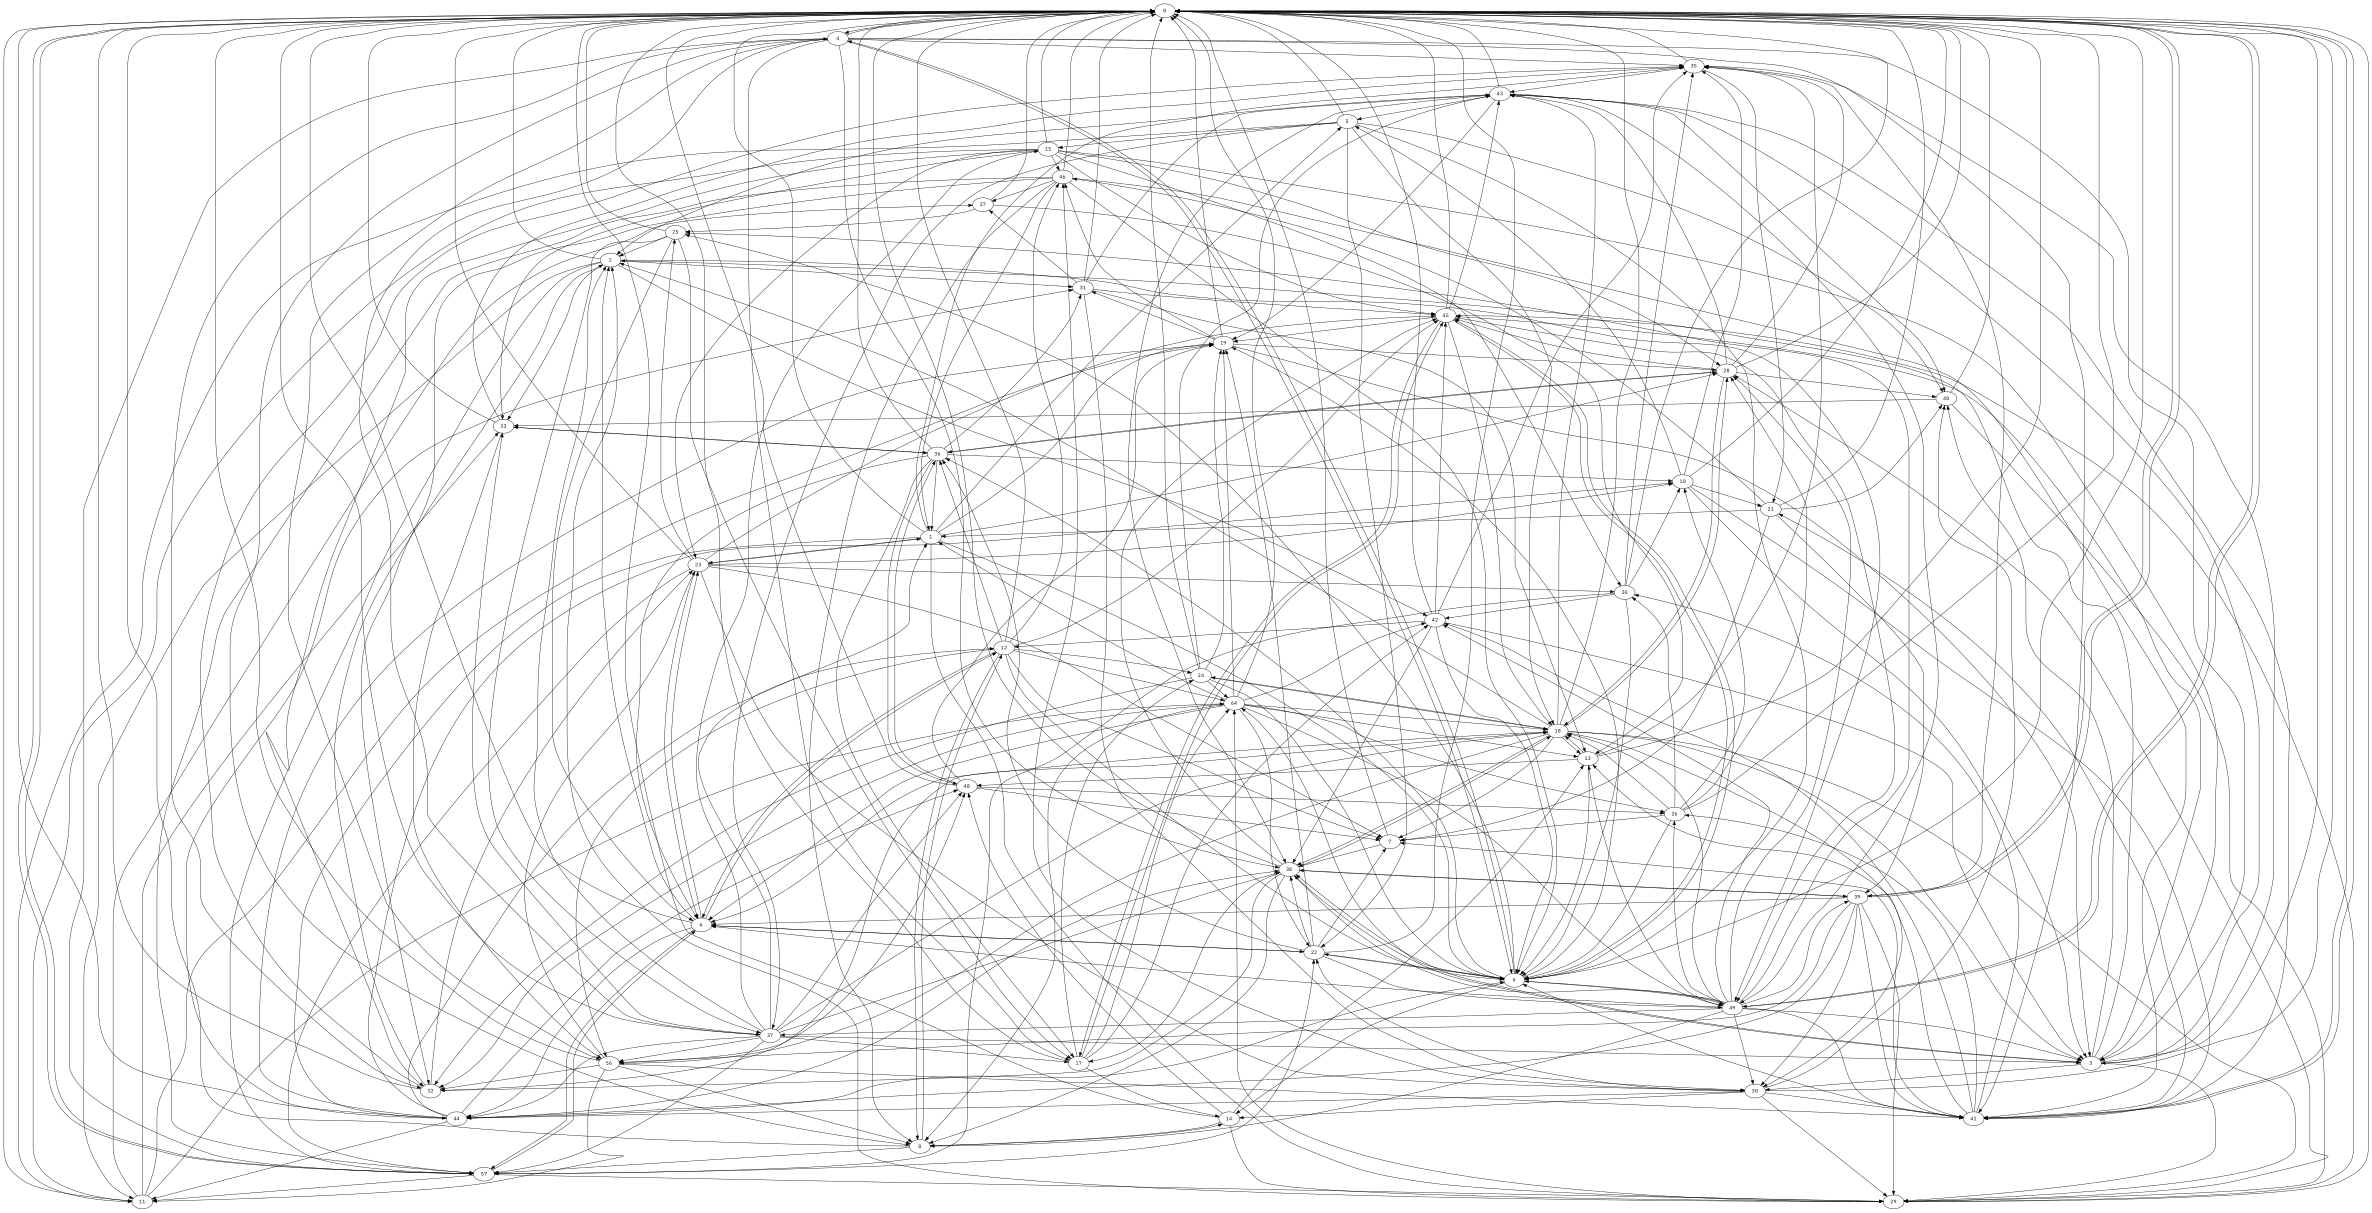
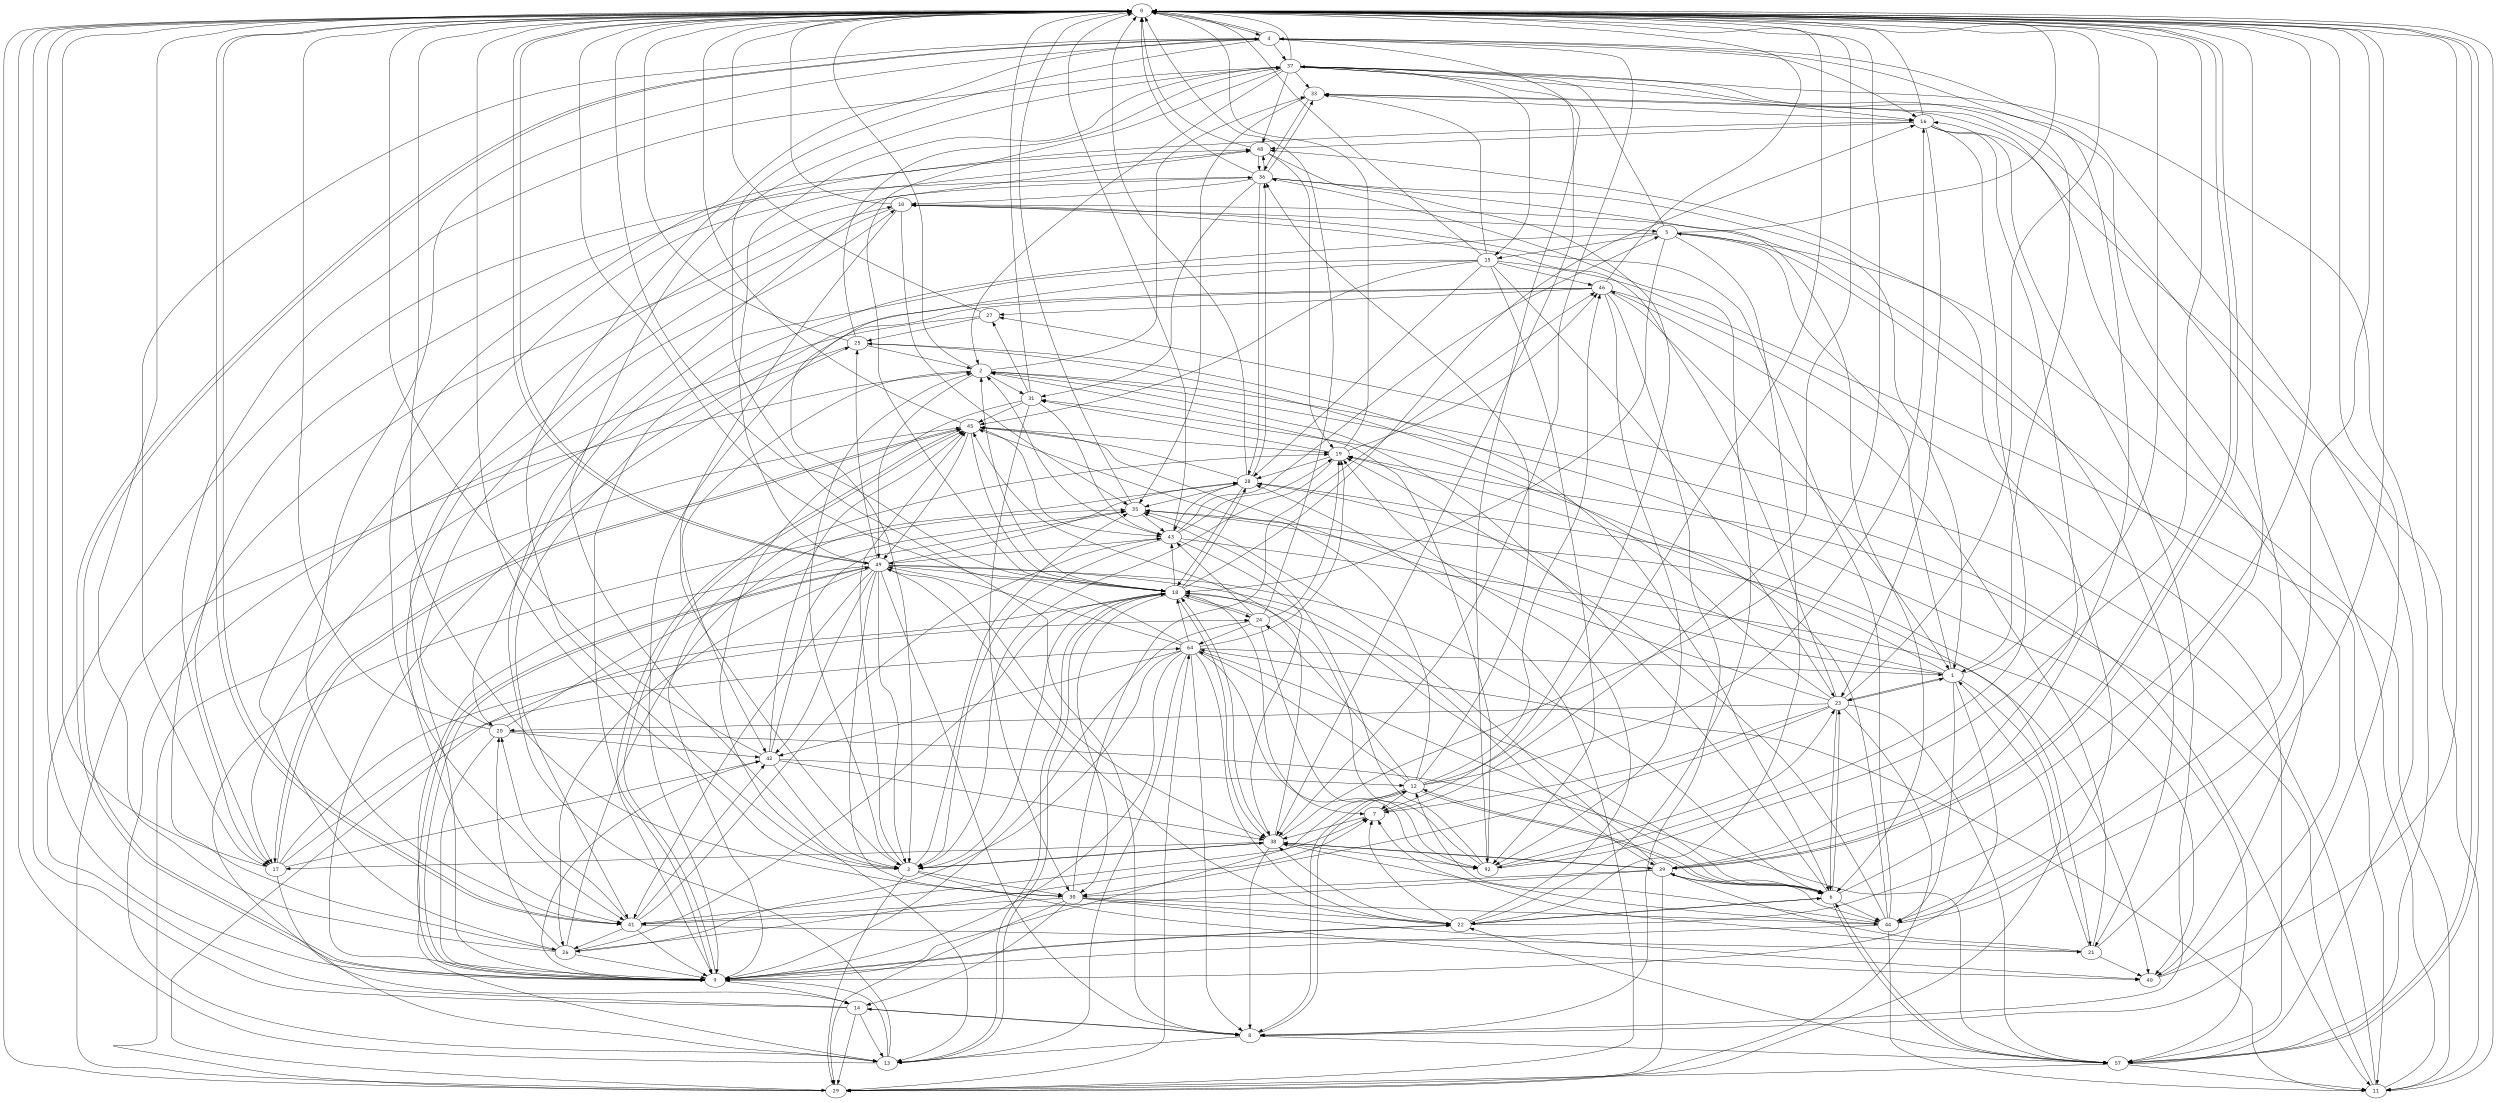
(545, 24) -> none
(1264, 52) -> (2105, 232)
(1862, 877) -> (1071, 1049)
(1344, 880) -> (1063, 870)
(2280, 946) -> (1664, 1067)
(609, 1063) -> (1924, 122)
(431, 1091) -> (1488, 869)
